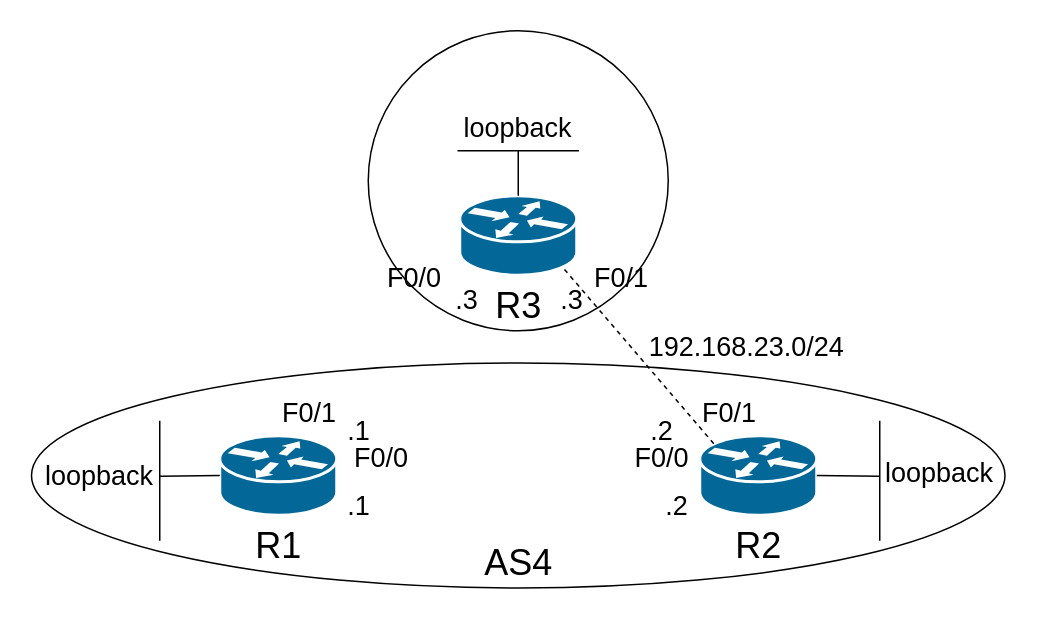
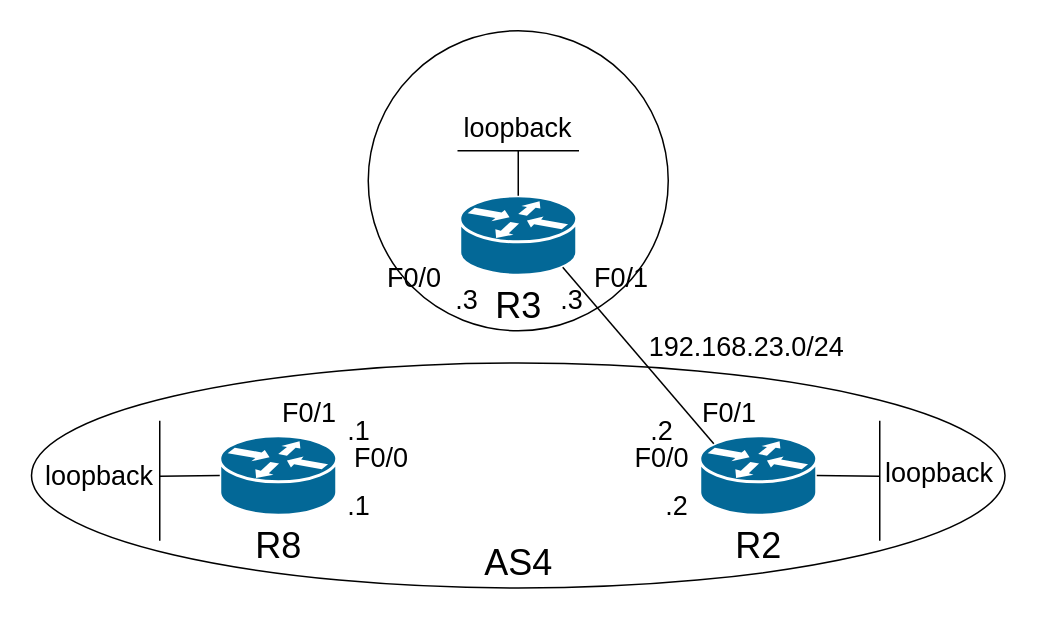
(638, 355) -> (638, 355)
(279, 537) -> (279, 537)
